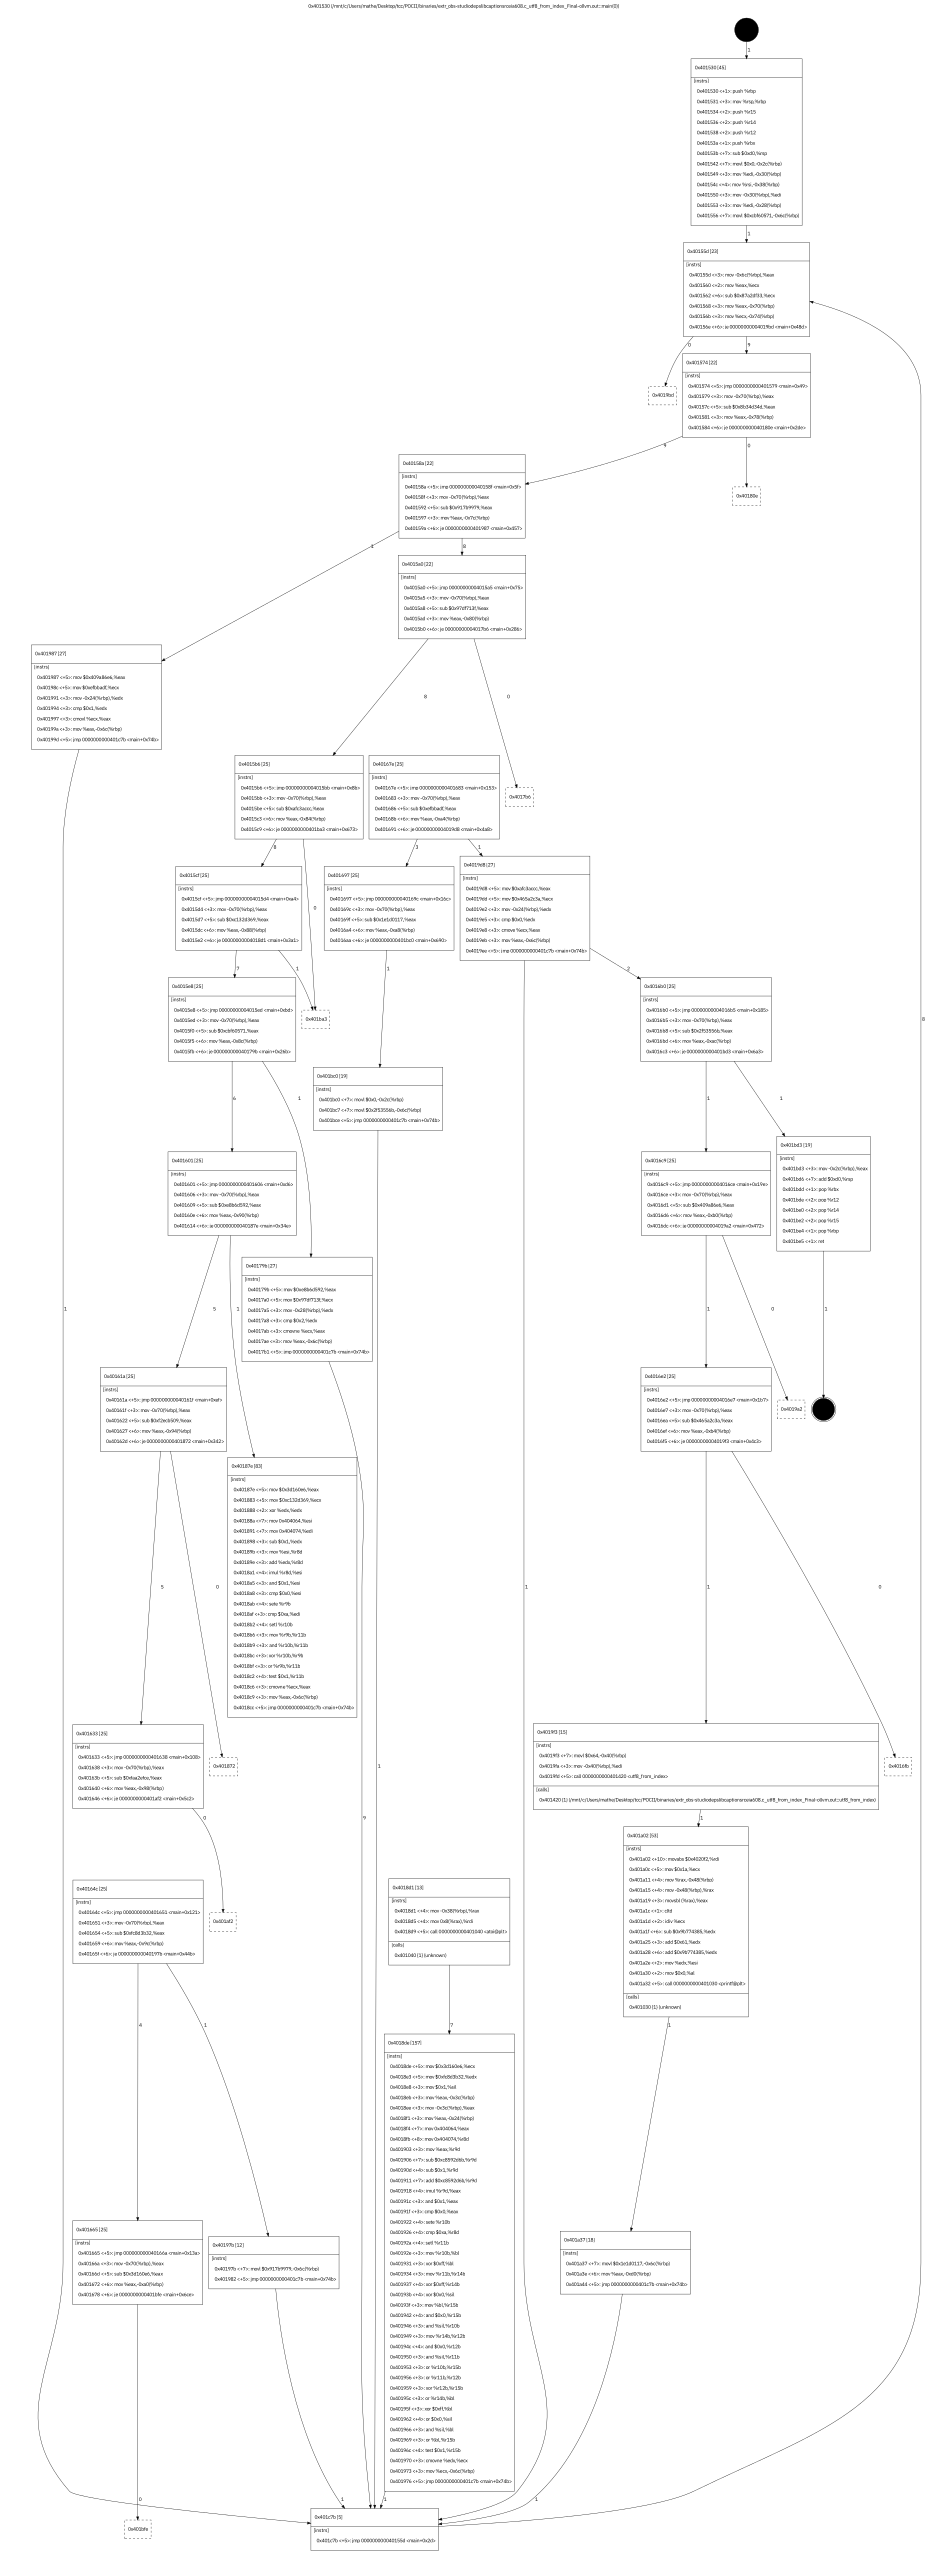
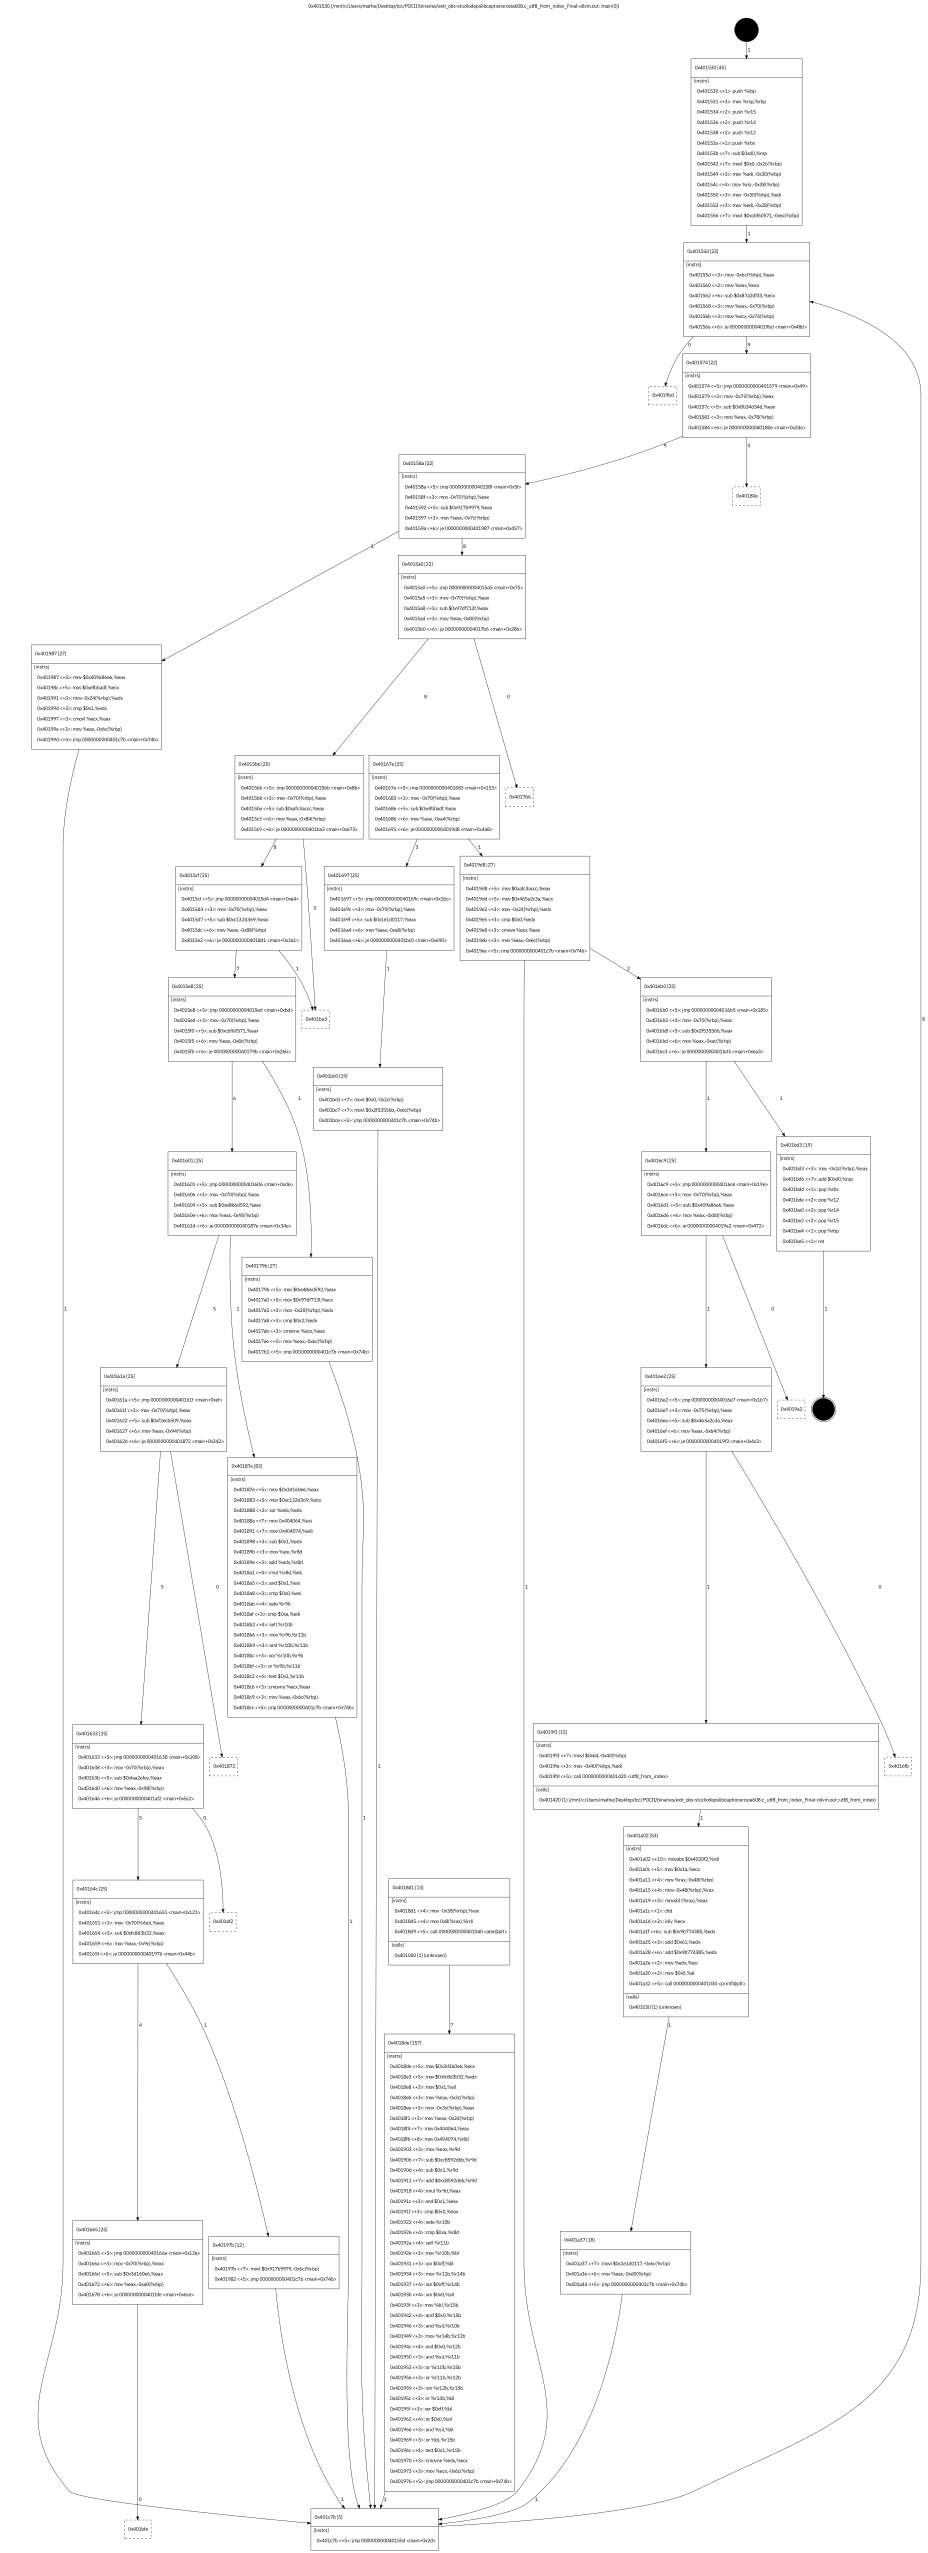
(364, 1818) -> (364, 1818)
none -> (138, 1842)
none -> (349, 2111)
